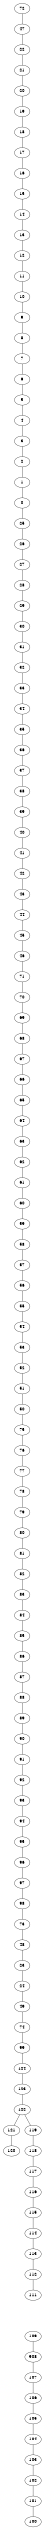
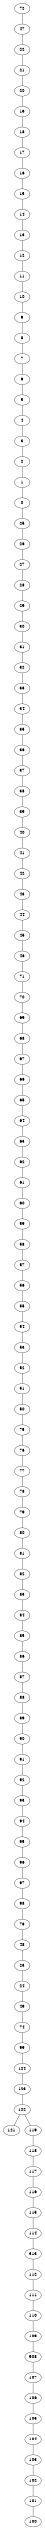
(12, 2151) -> none
(33, 2254) -> (33, 2254)
none -> (33, 2316)
